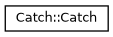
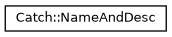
(57, 18) -> (86, 18)
